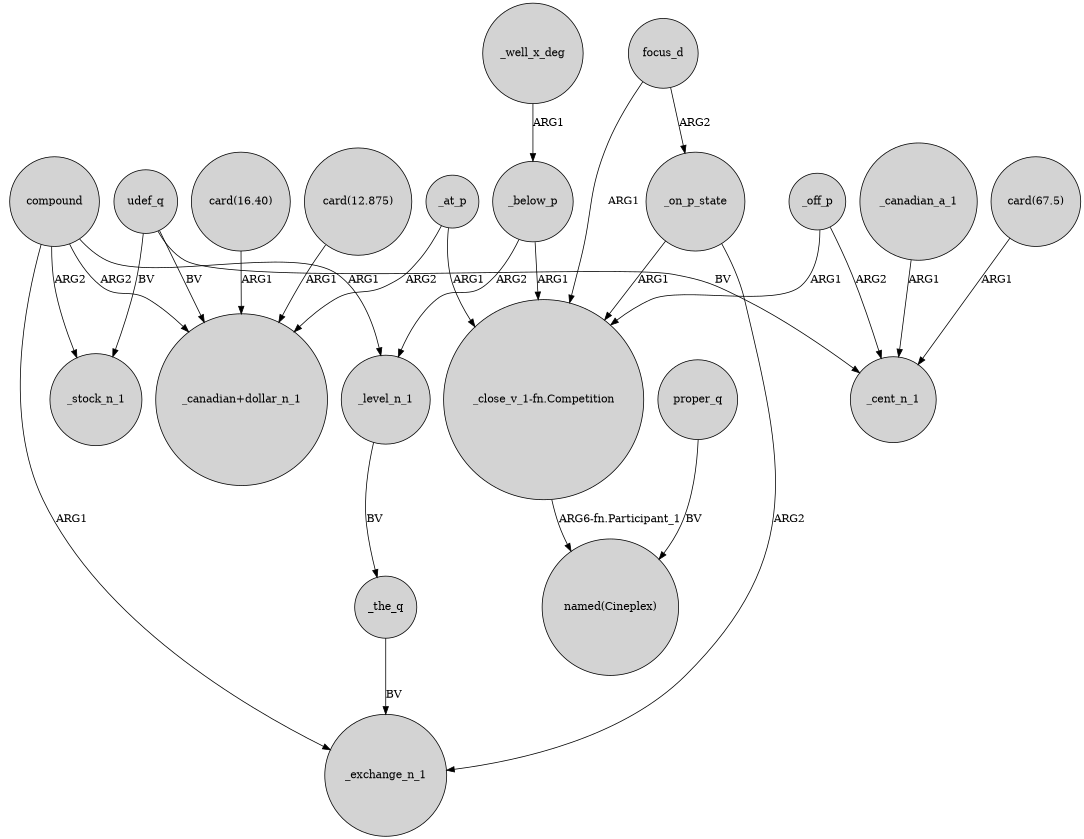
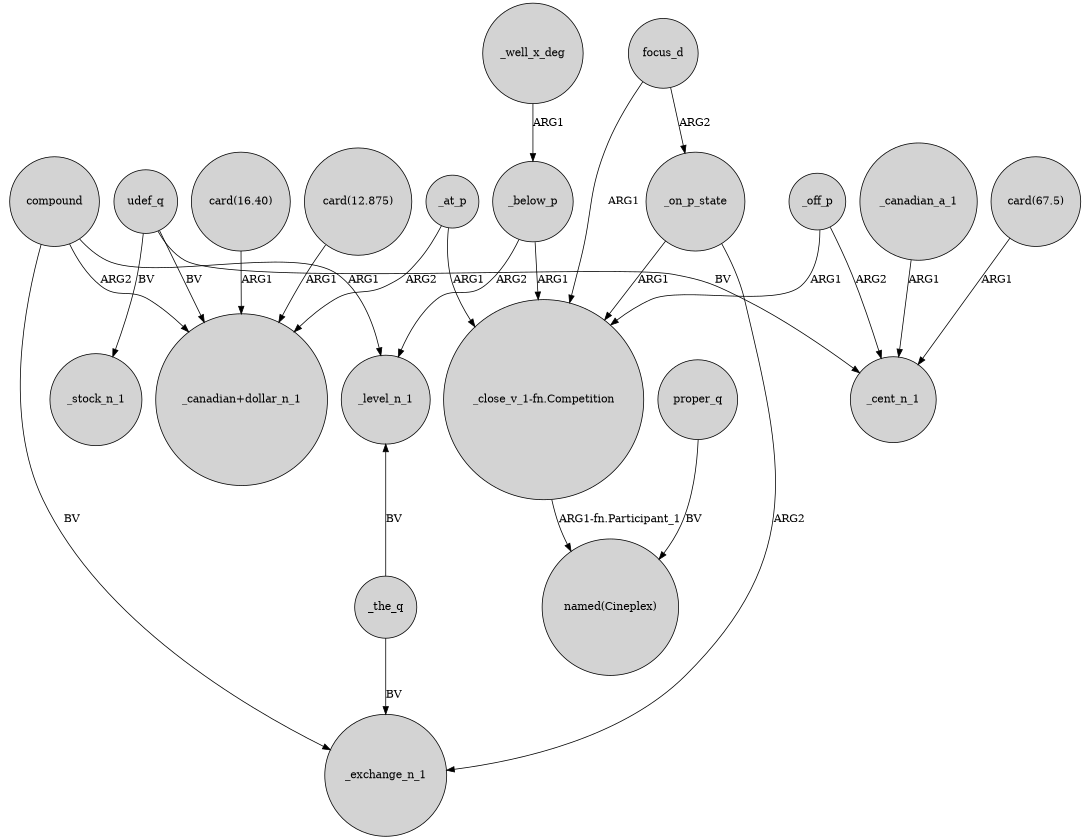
(57, 300) -> none
(366, 506) -> (386, 514)
(72, 519) -> (72, 519)
(620, 519) -> (620, 519)
